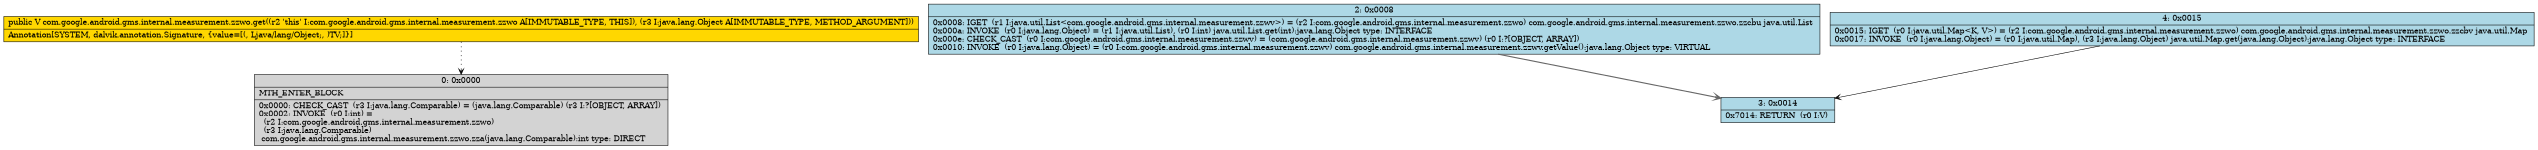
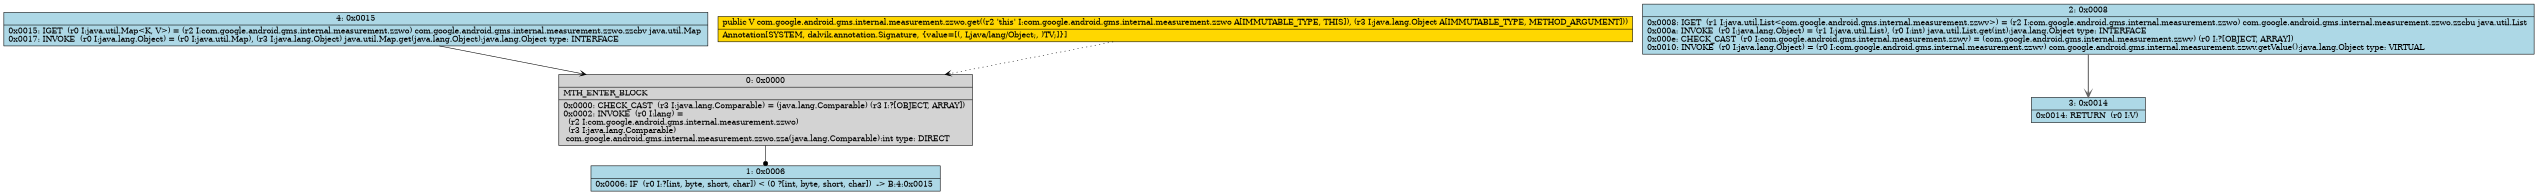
(1970, 72) -> (510, 60)
(317, 114) -> (625, 114)
(1778, 116) -> (2088, 116)
none -> (766, 178)
